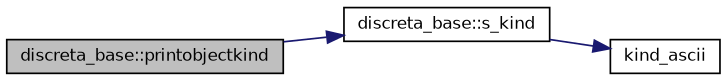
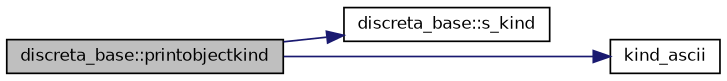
(571, 43) -> (438, 56)
